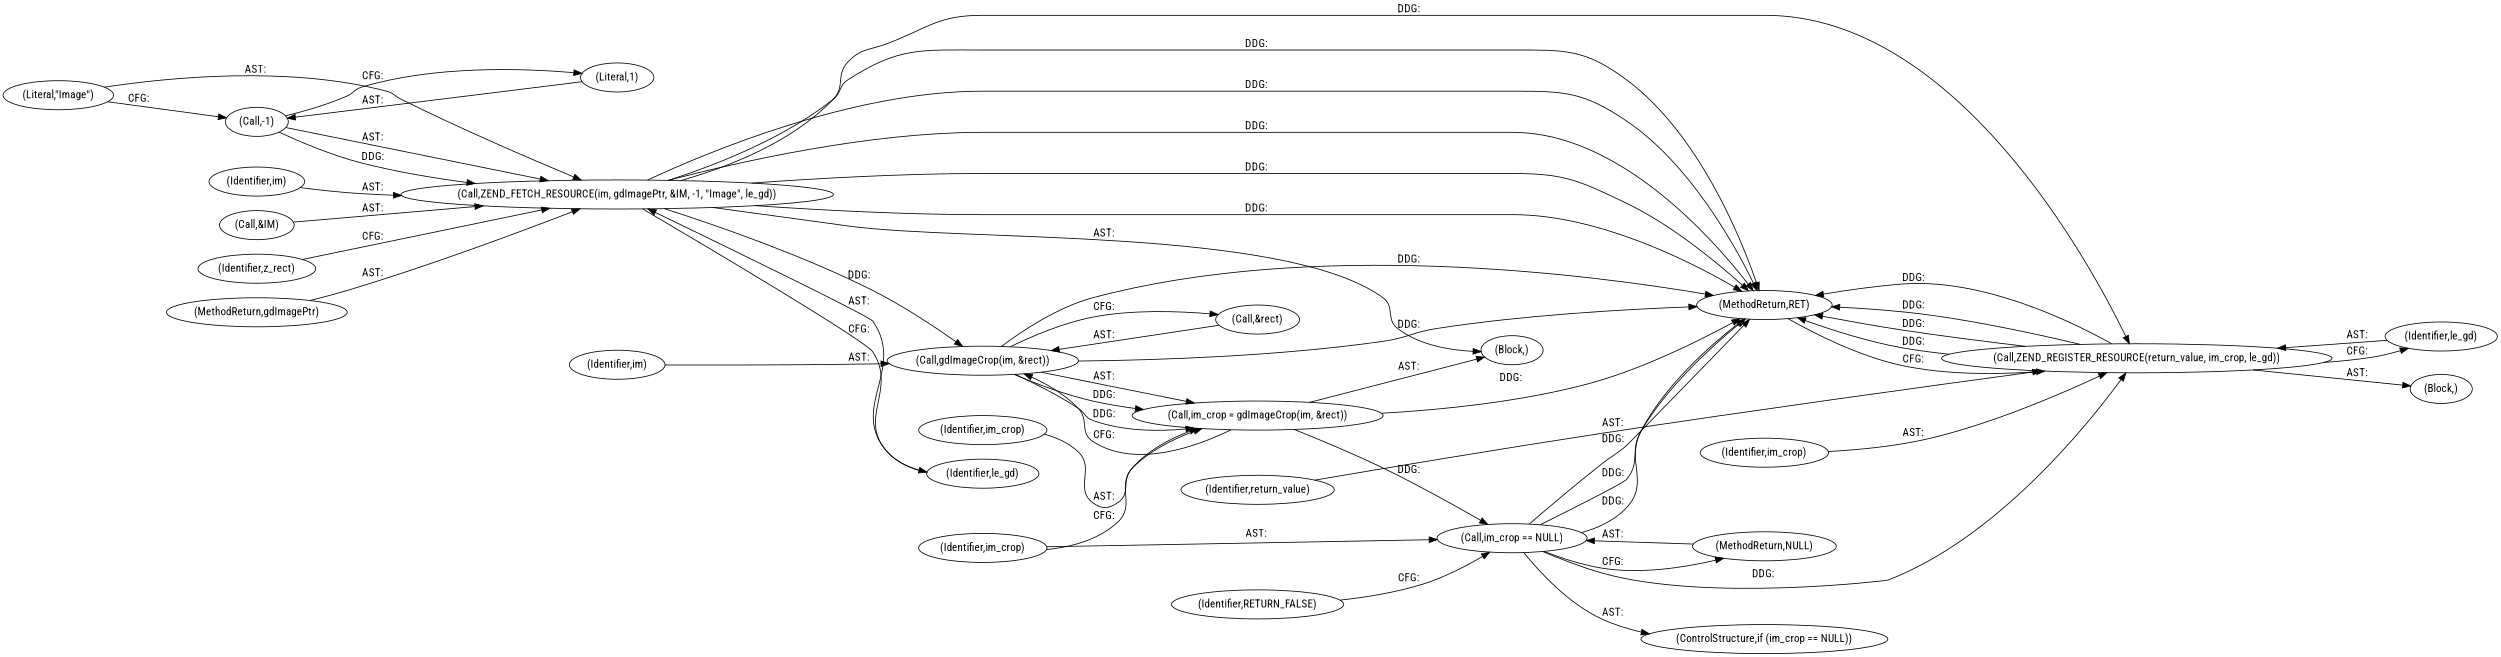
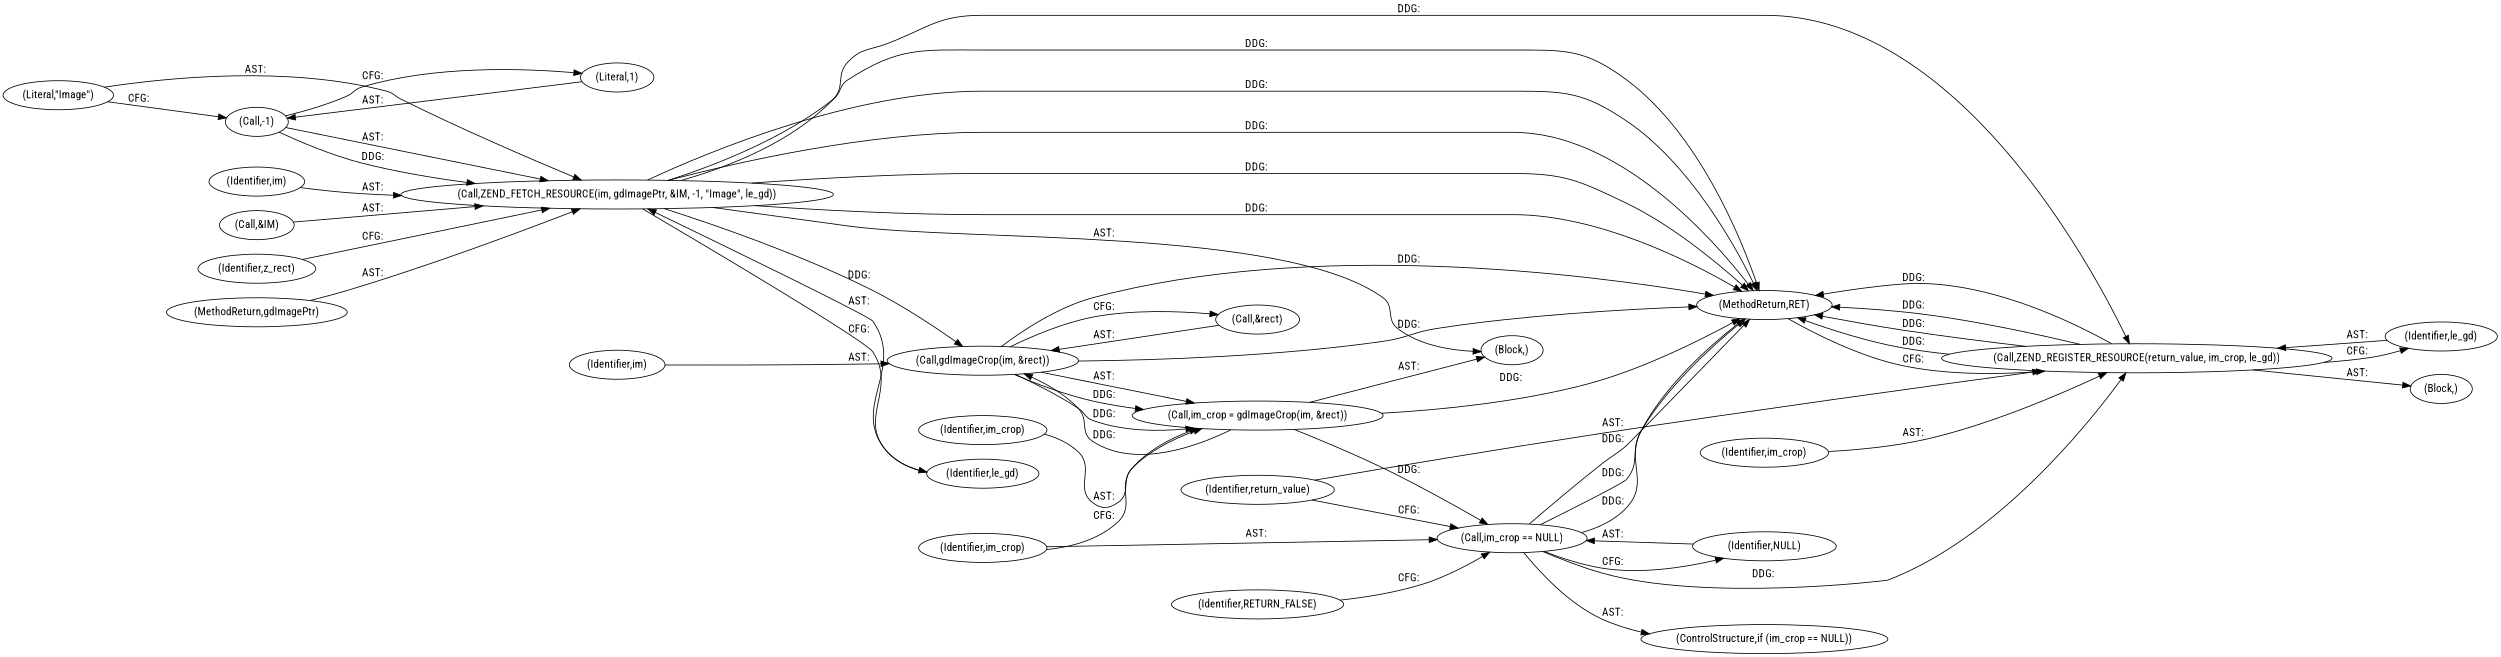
(1105, 435) -> (1105, 435)
none -> (1381, 513)
(1764, 546) -> (1764, 546)
